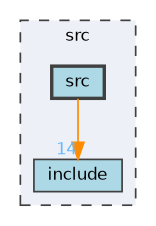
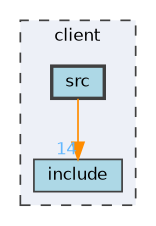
(78, 36) -> (78, 36)
